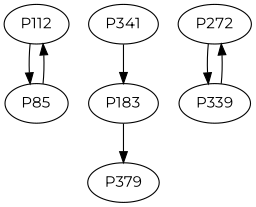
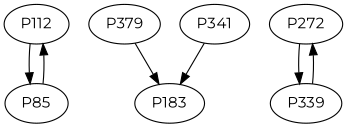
(123, 138) -> (144, 59)
